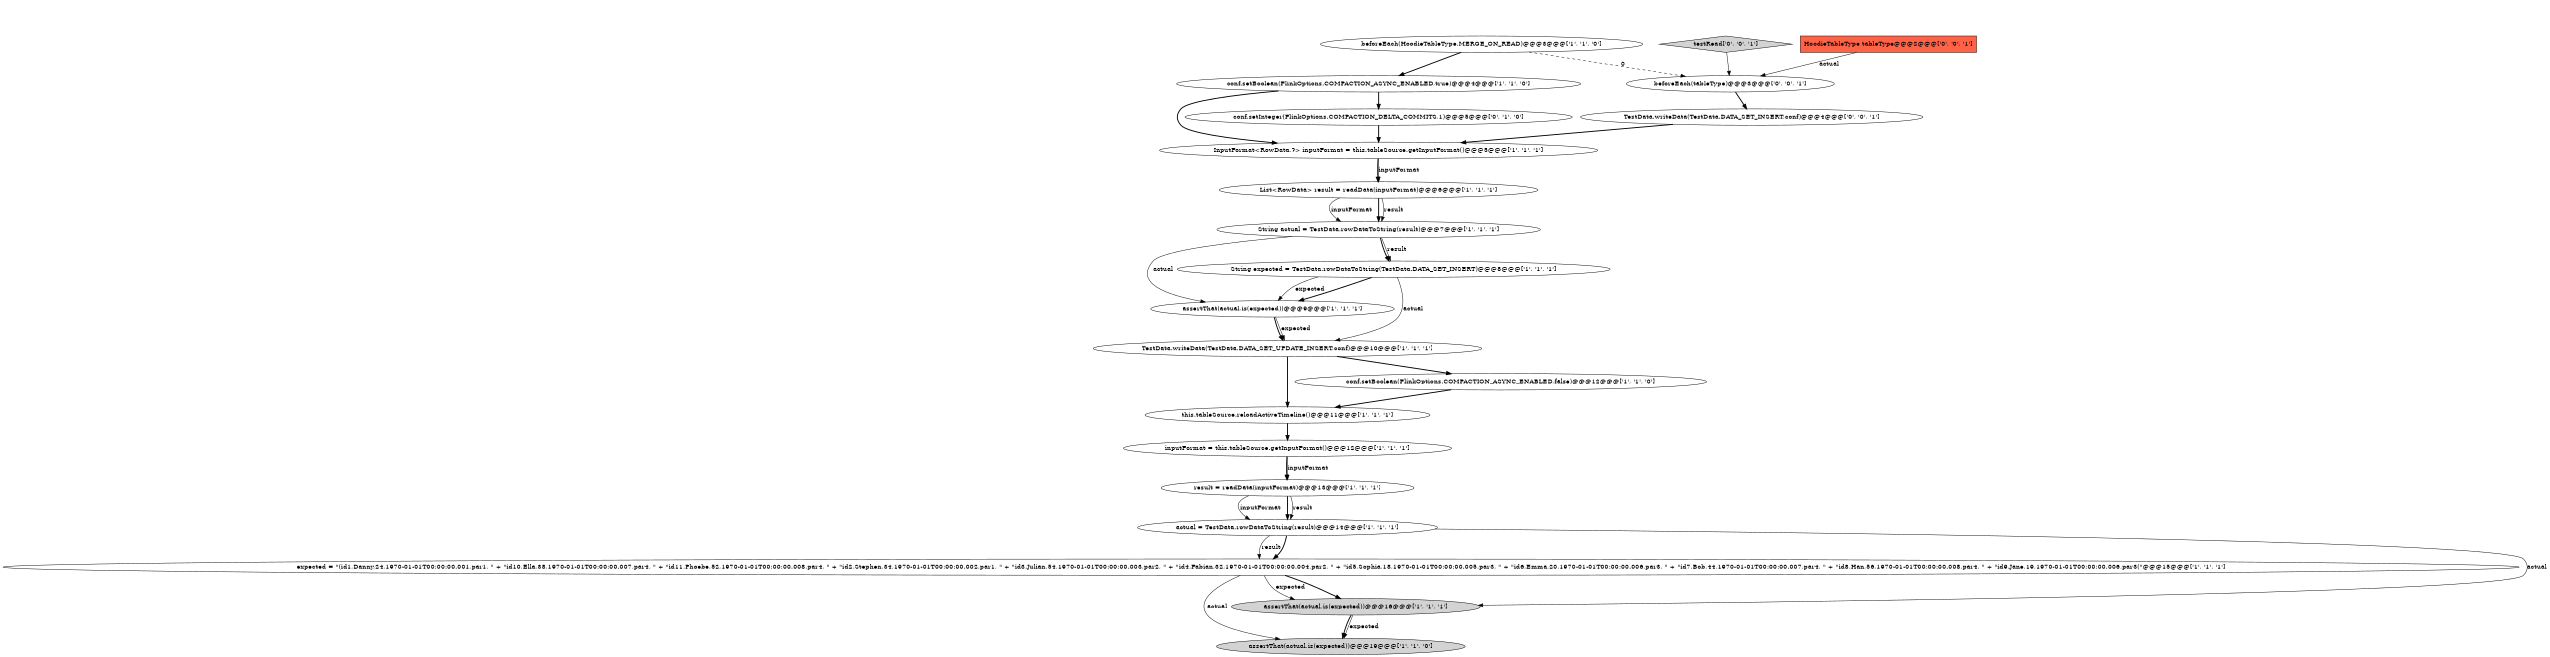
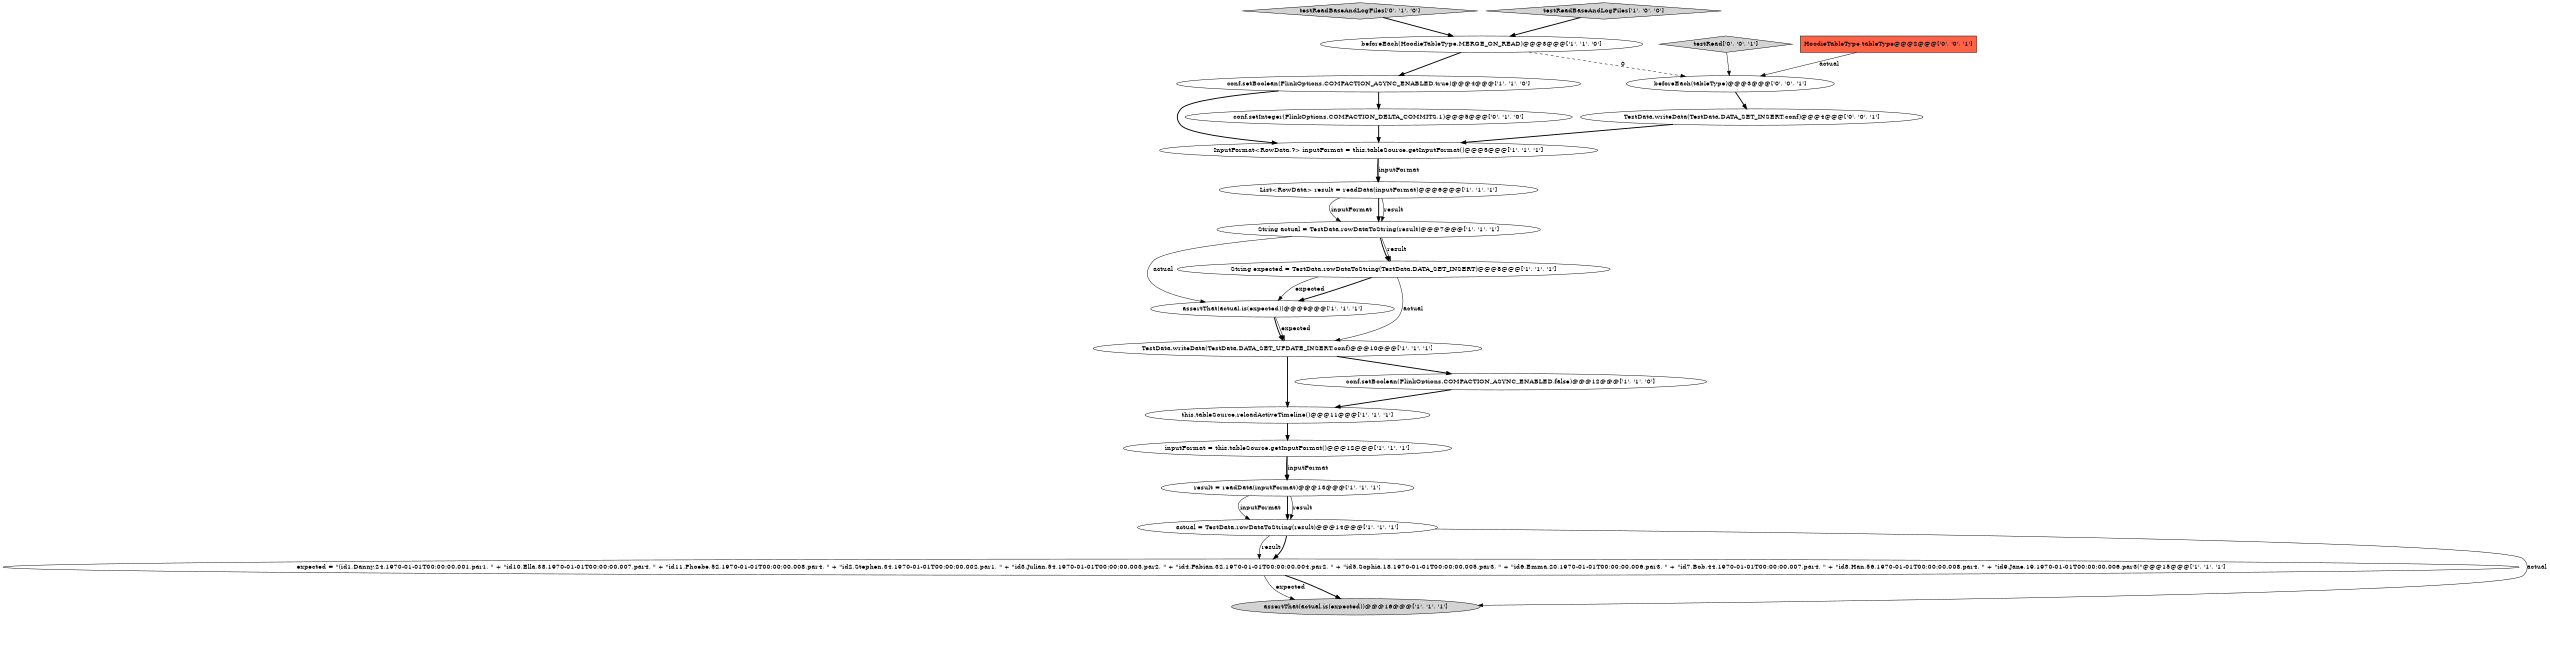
none -> (1360, 11)
none -> (1604, 11)
(1341, 646) -> none
